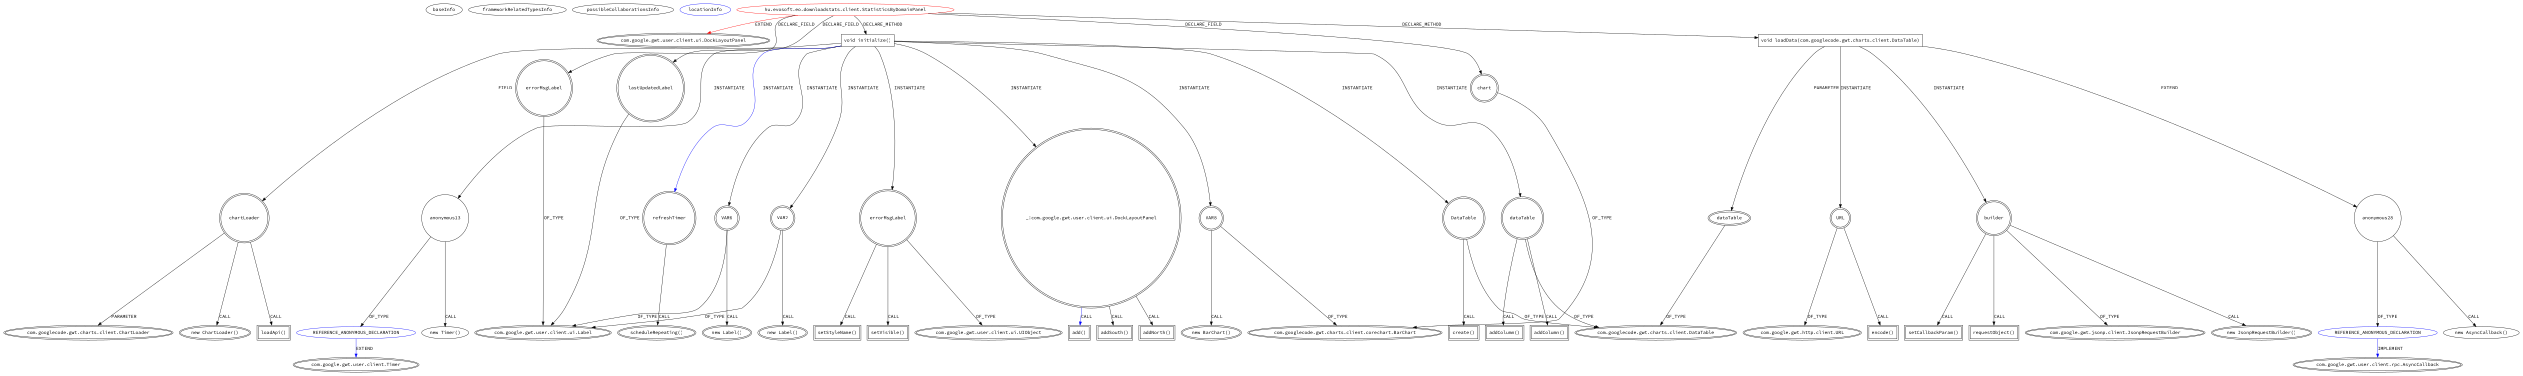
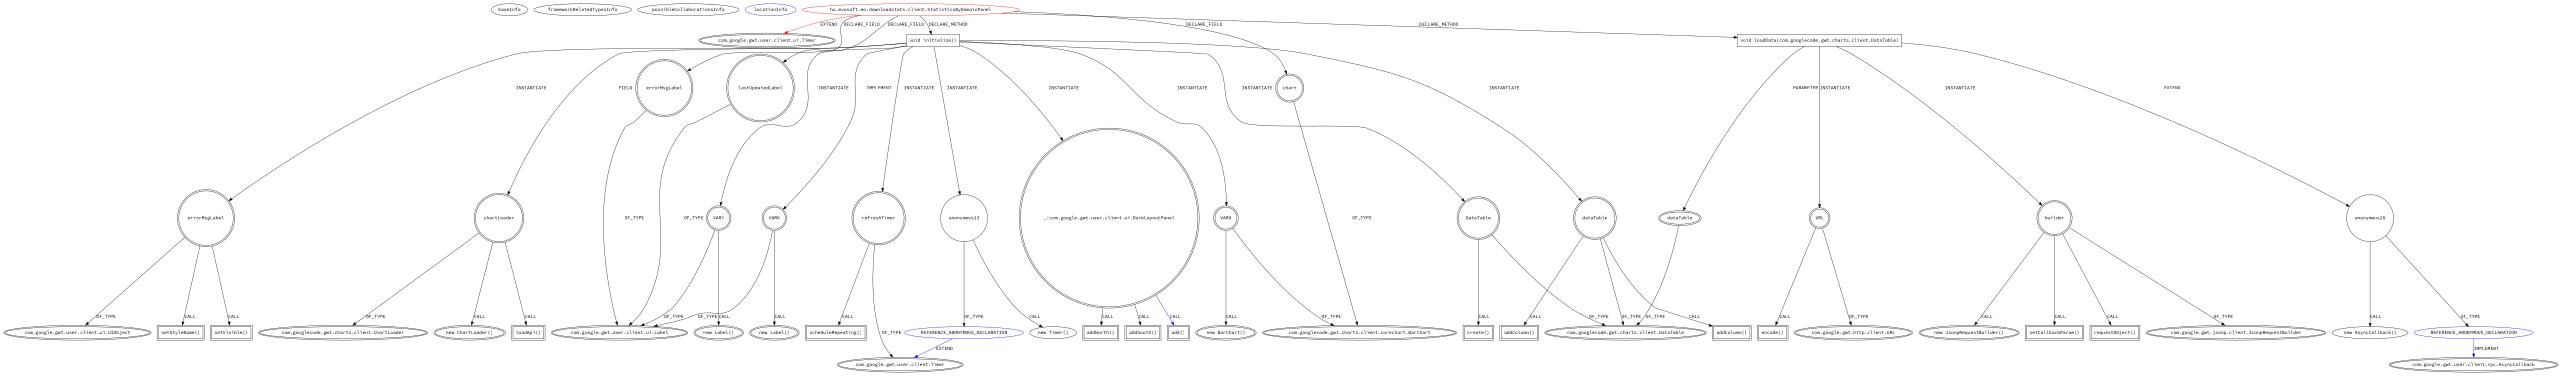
(683, 40) -> (767, 40)
(822, 88) -> (879, 88)
(755, 102) -> (893, 115)
none -> (874, 301)
(124, 317) -> (376, 317)
(657, 333) -> (836, 333)
